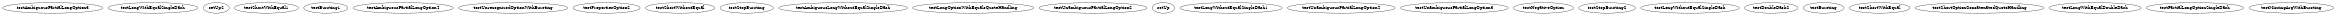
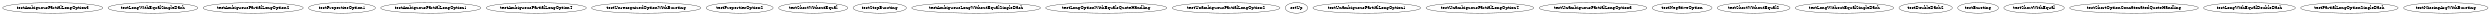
(216, 8) -> (253, 8)
(266, 8) -> (342, 8)
(326, 8) -> (431, 8)
(1231, 8) -> (1367, 8)
(1607, 8) -> (1754, 8)
